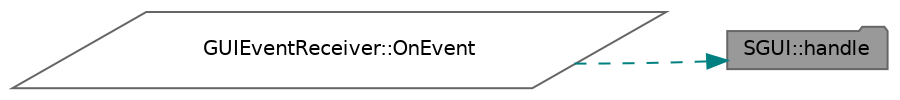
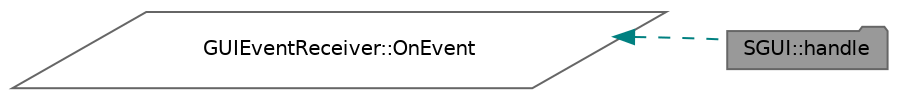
(637, 63) -> (681, 38)
